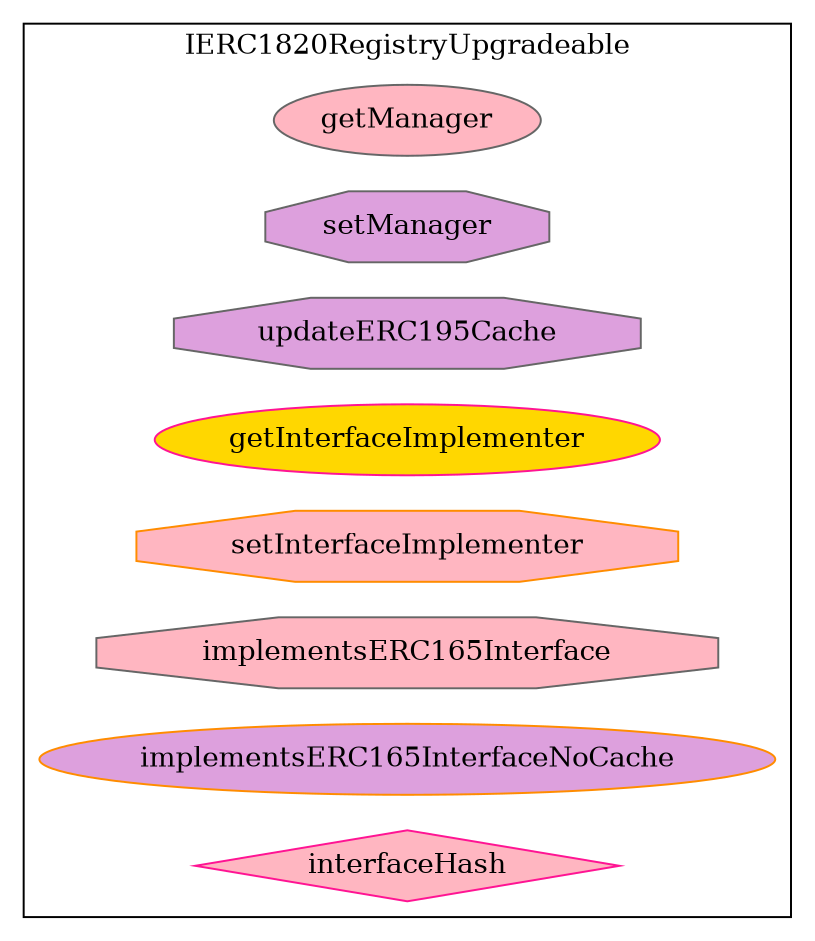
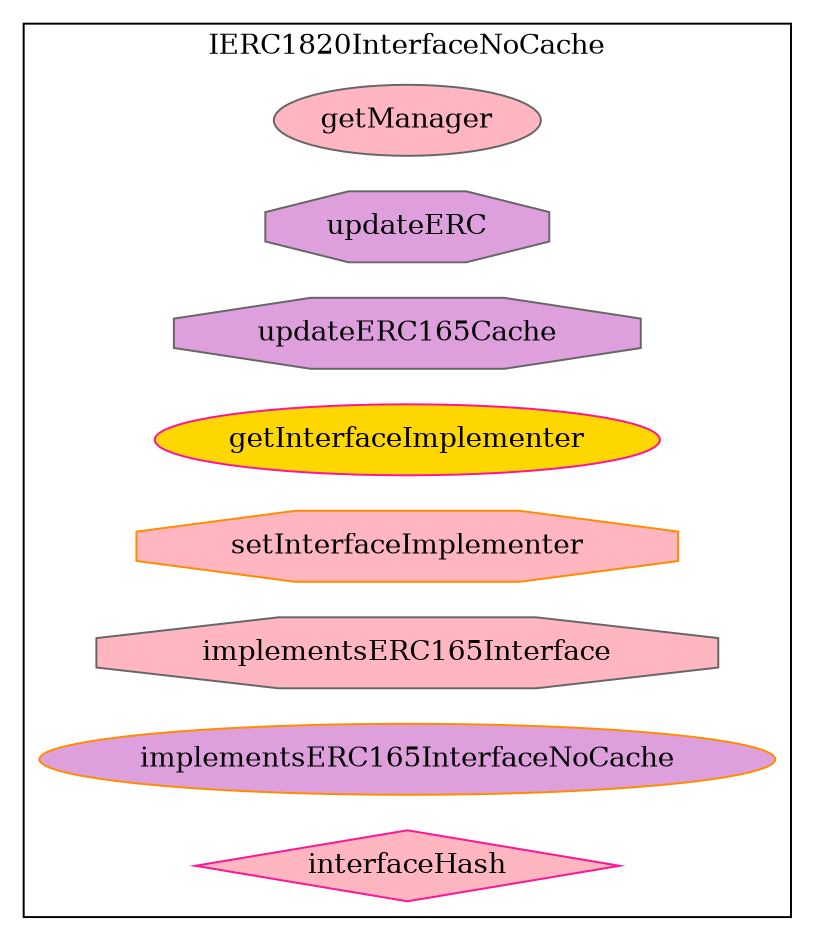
(407, 46) -> (407, 46)
(407, 227) -> (407, 227)
(407, 333) -> (407, 333)
